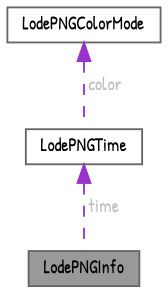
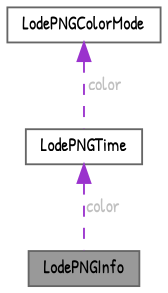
(102, 208) -> (102, 208)
